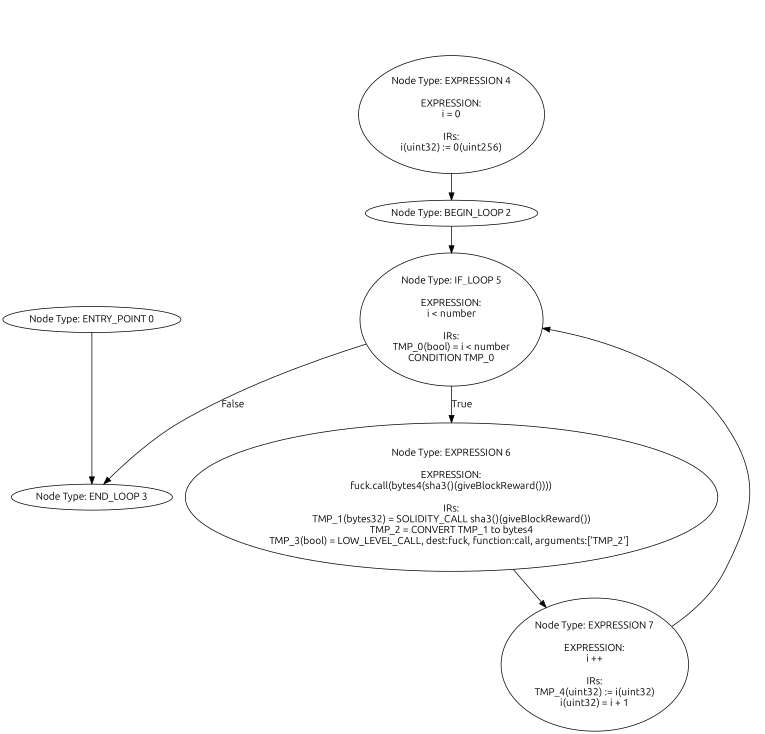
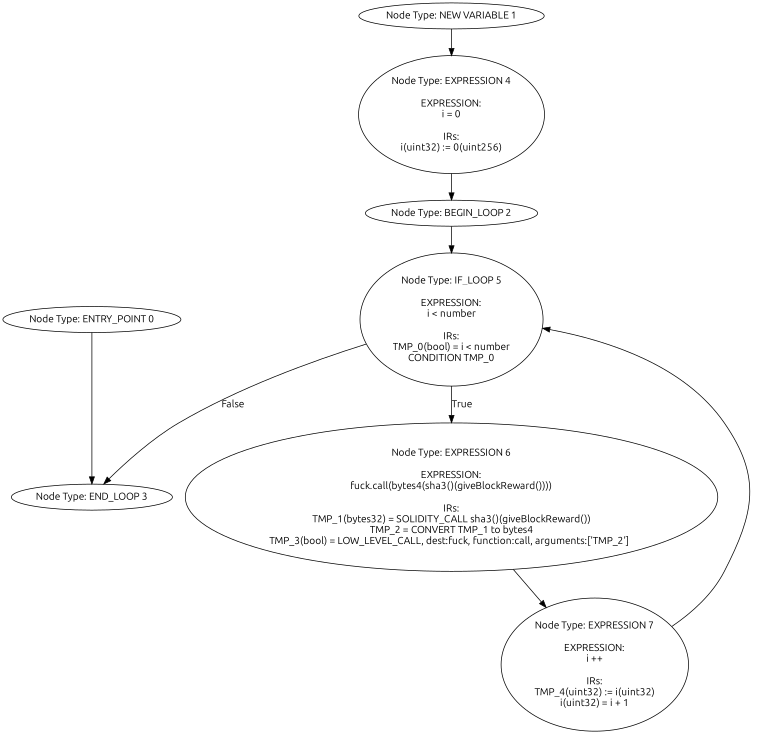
none -> (452, 16)
